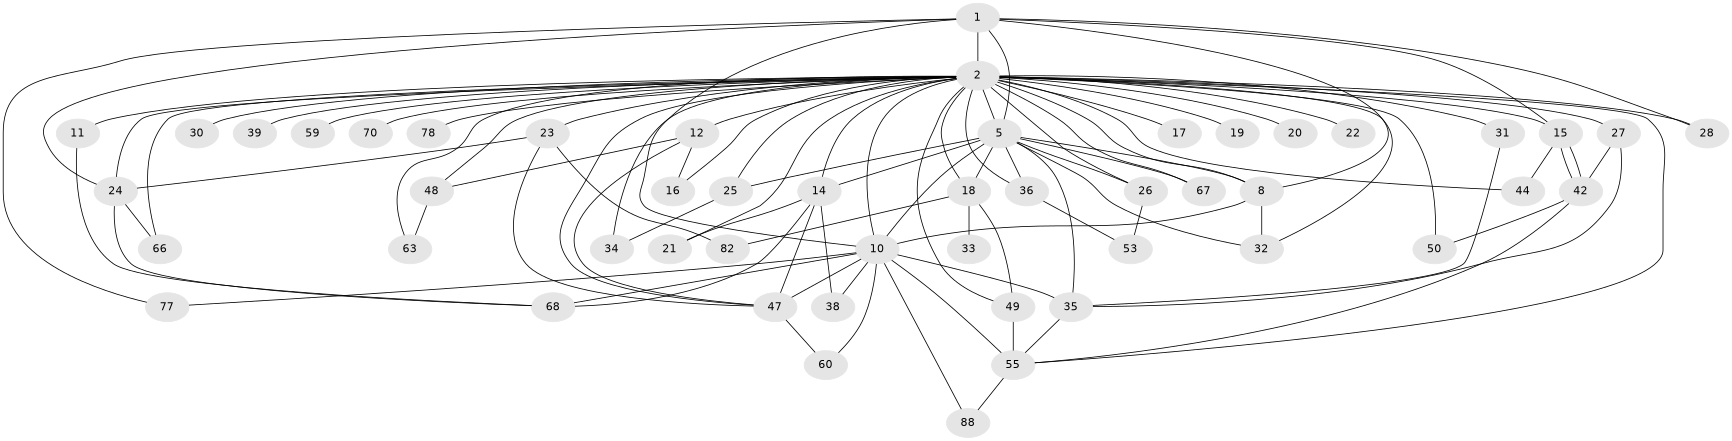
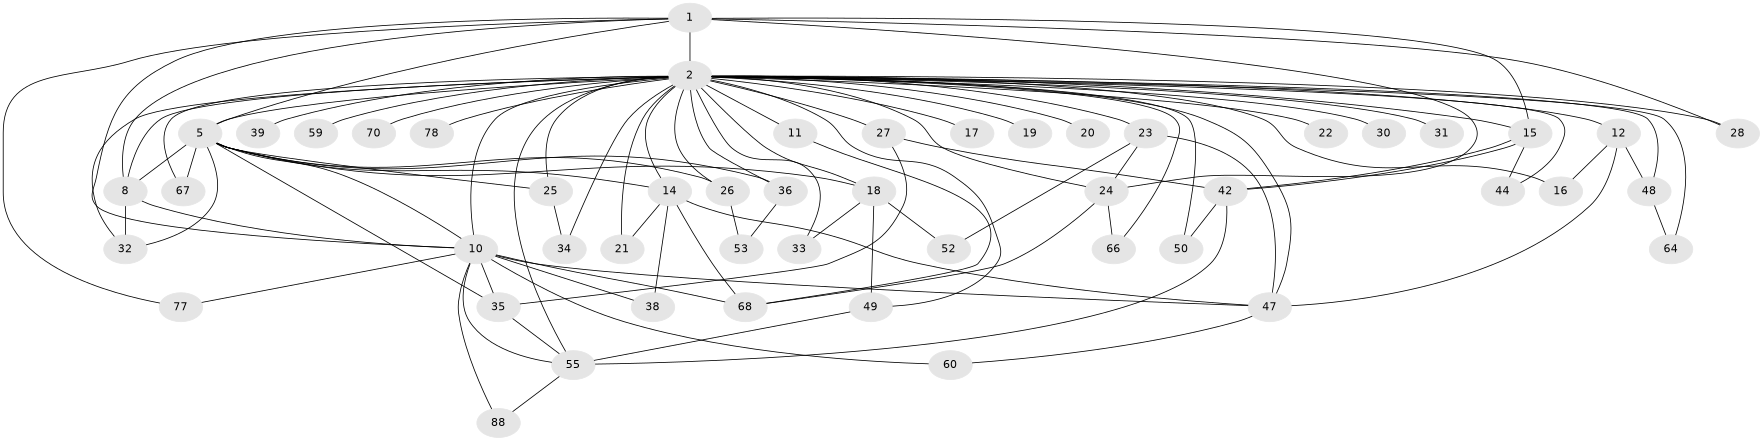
none -> (772, 160)
(410, 249) -> (1671, 249)
(728, 249) -> (949, 249)
(1340, 288) -> none
